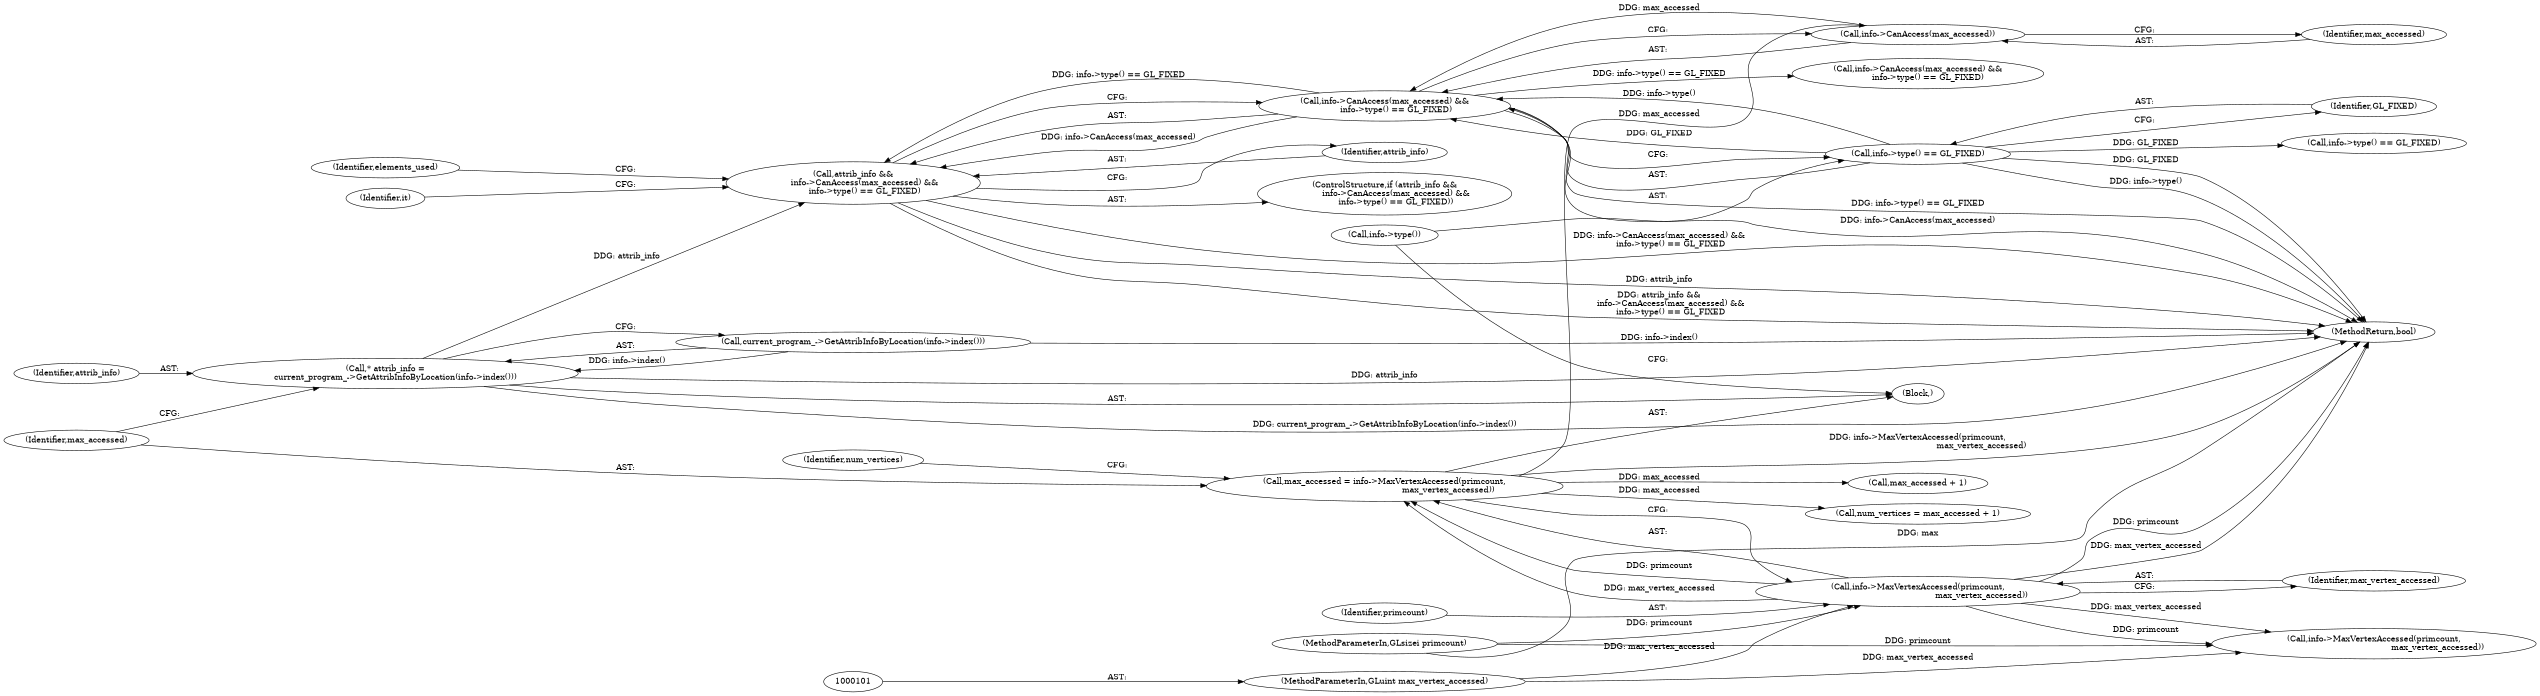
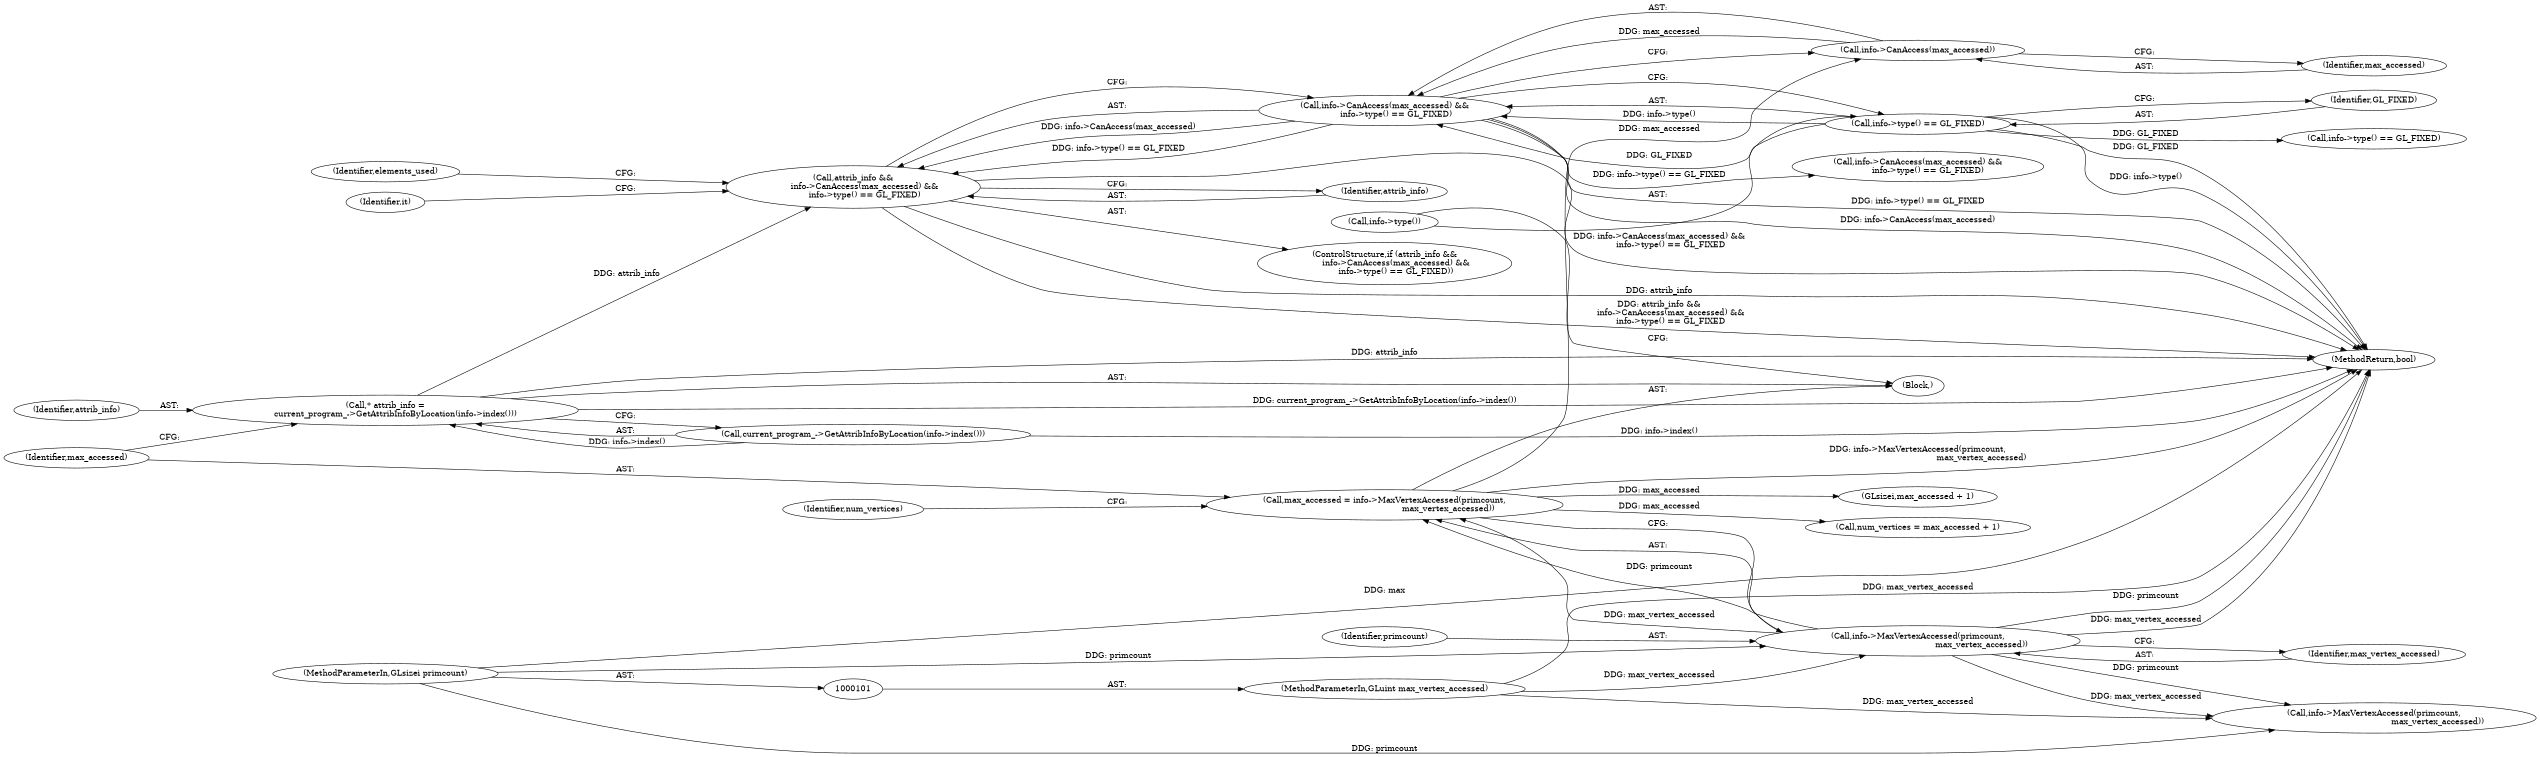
(1918, 483) -> (1918, 497)
none -> (1963, 593)
none -> (655, 683)
